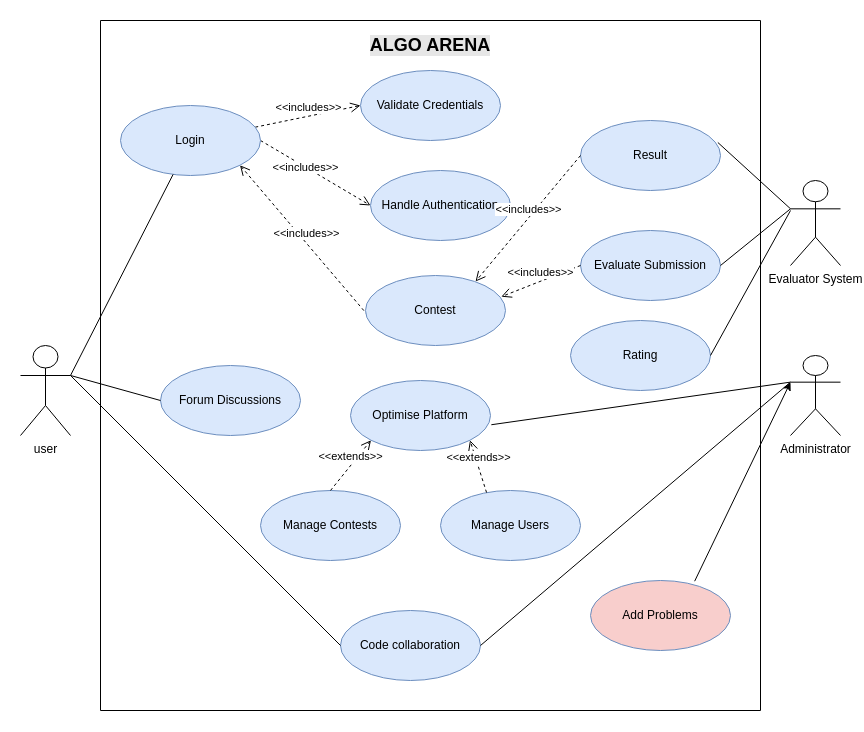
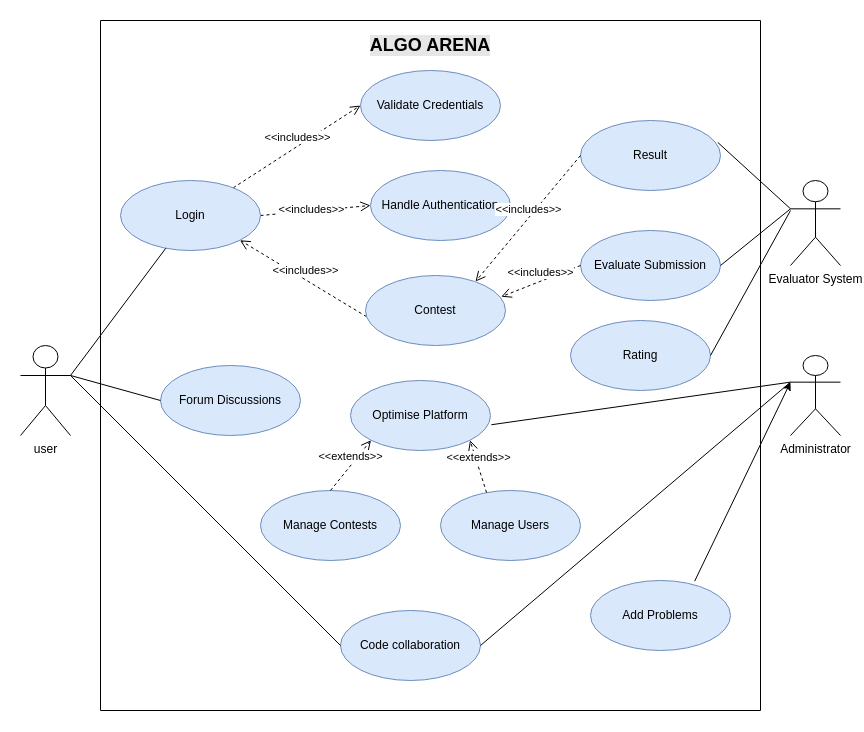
(191, 141) -> (191, 216)
(661, 616) -> (661, 616)
